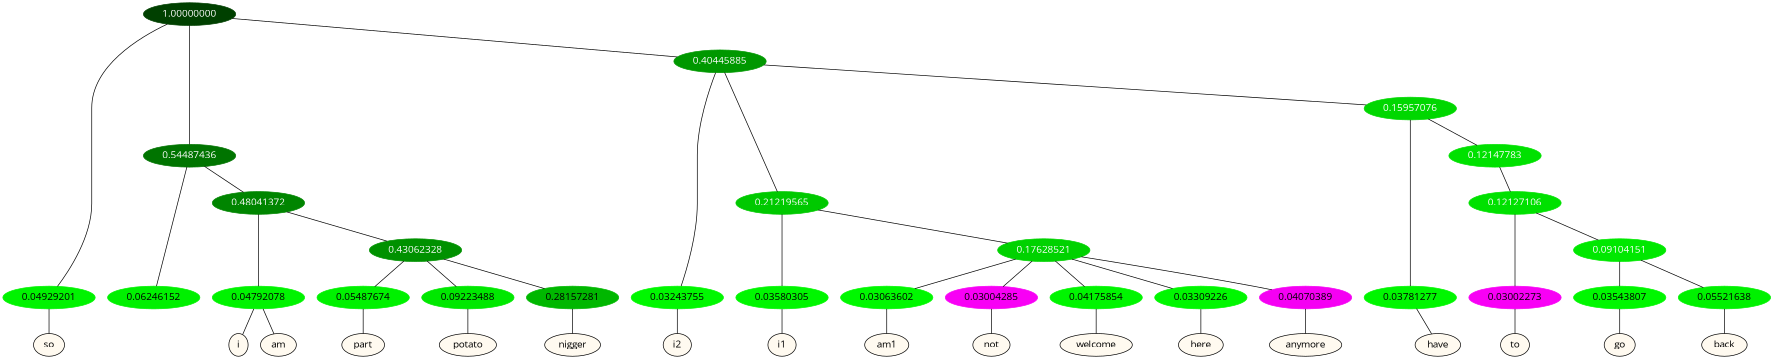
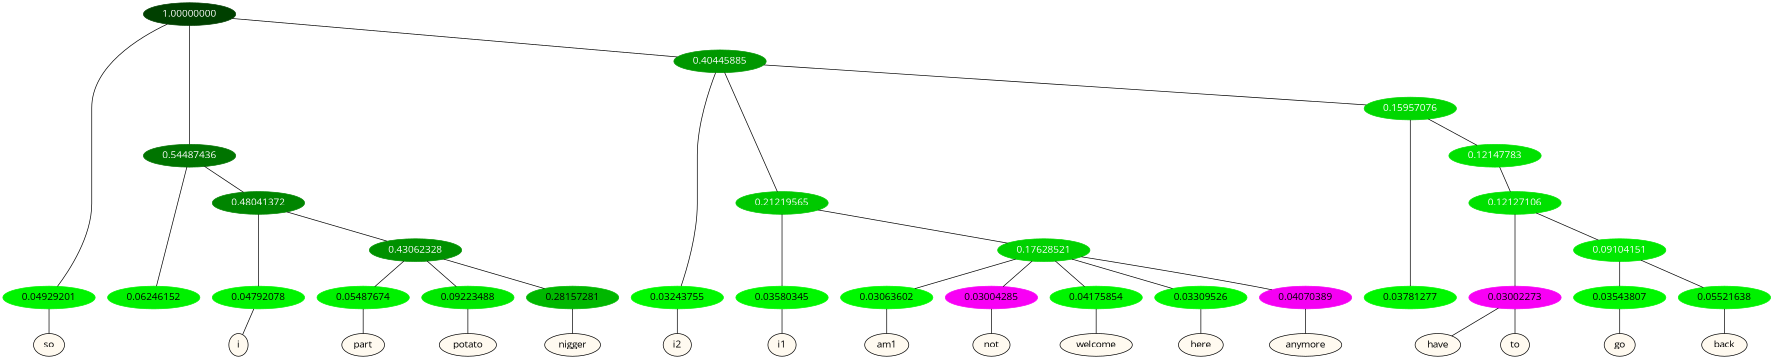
(782, 298) -> (782, 298)
(1201, 298) -> (1201, 298)
(1424, 321) -> (1475, 322)
(278, 345) -> none
